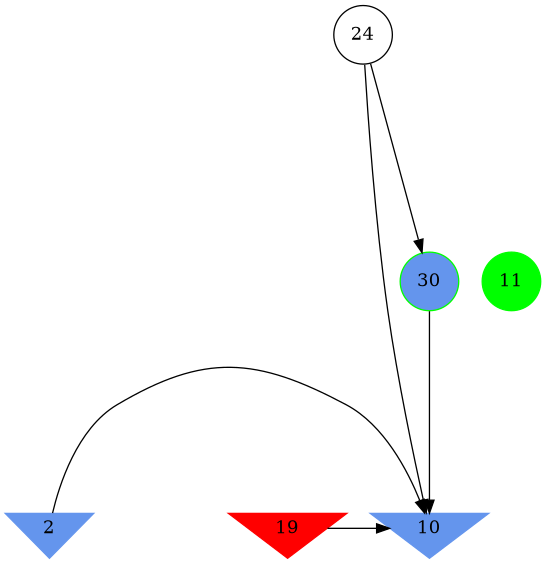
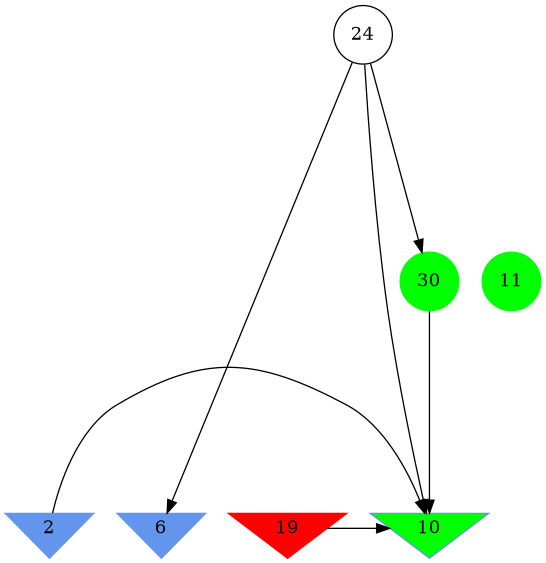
(429, 281) -> (429, 281)
none -> (161, 528)
(429, 528) -> (429, 528)
